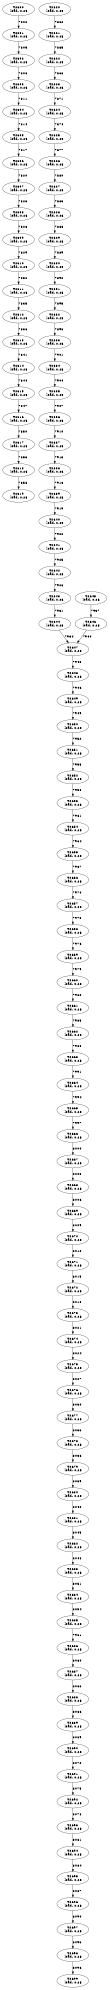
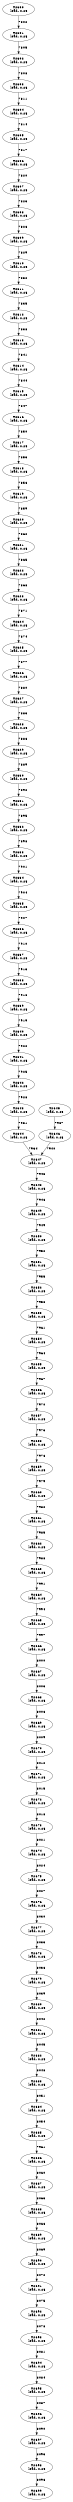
none -> (19, 507)
